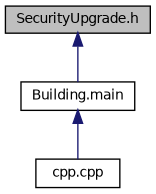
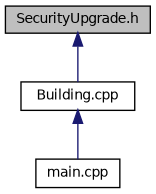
(78, 96) -> (78, 96)
(78, 173) -> (78, 173)
